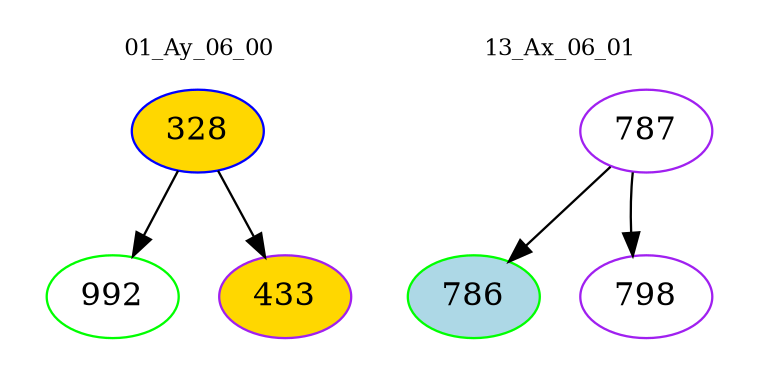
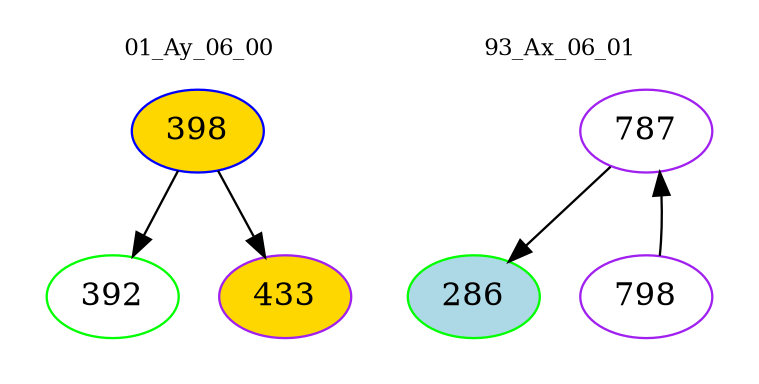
(560, 49) -> (560, 49)
(198, 131) -> (198, 131)
(631, 202) -> (662, 226)
(113, 297) -> (113, 297)
(474, 297) -> (474, 297)
